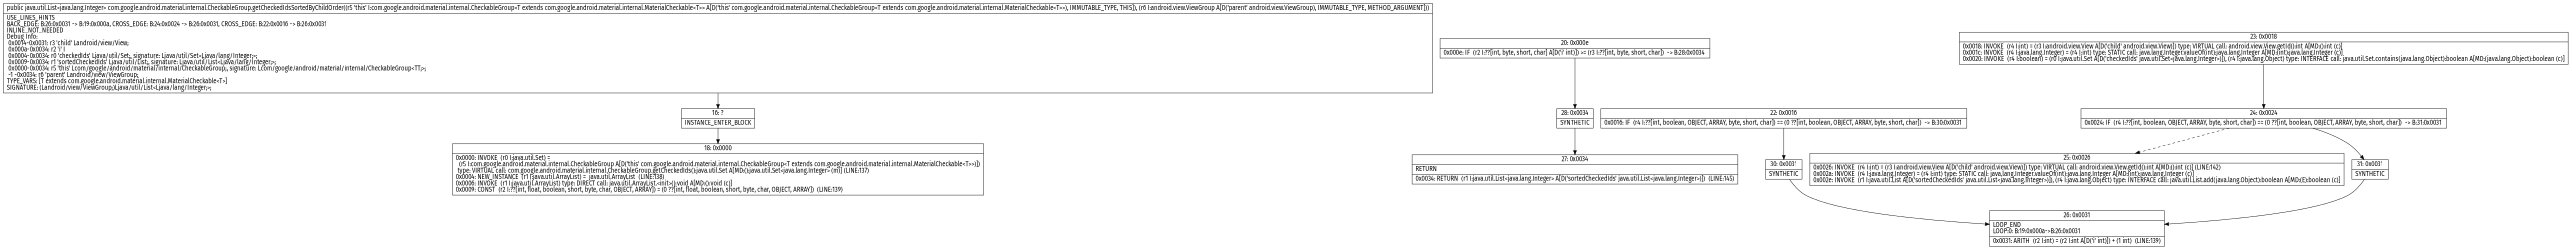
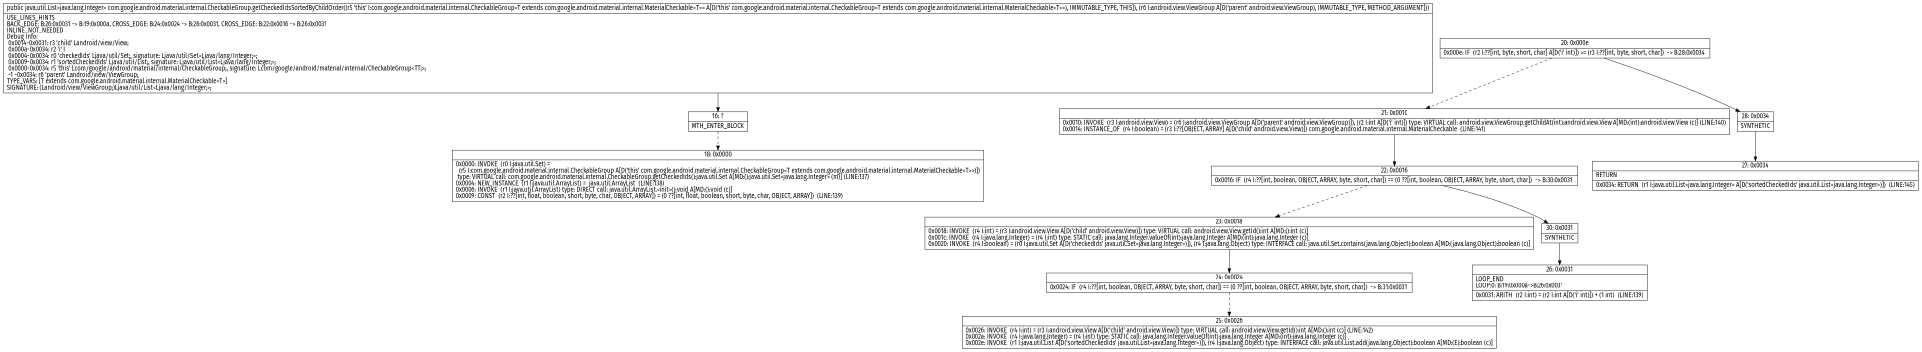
none -> (1395, 122)
(718, 123) -> (718, 126)
(718, 134) -> (718, 139)
(2370, 169) -> none
none -> (1323, 201)
